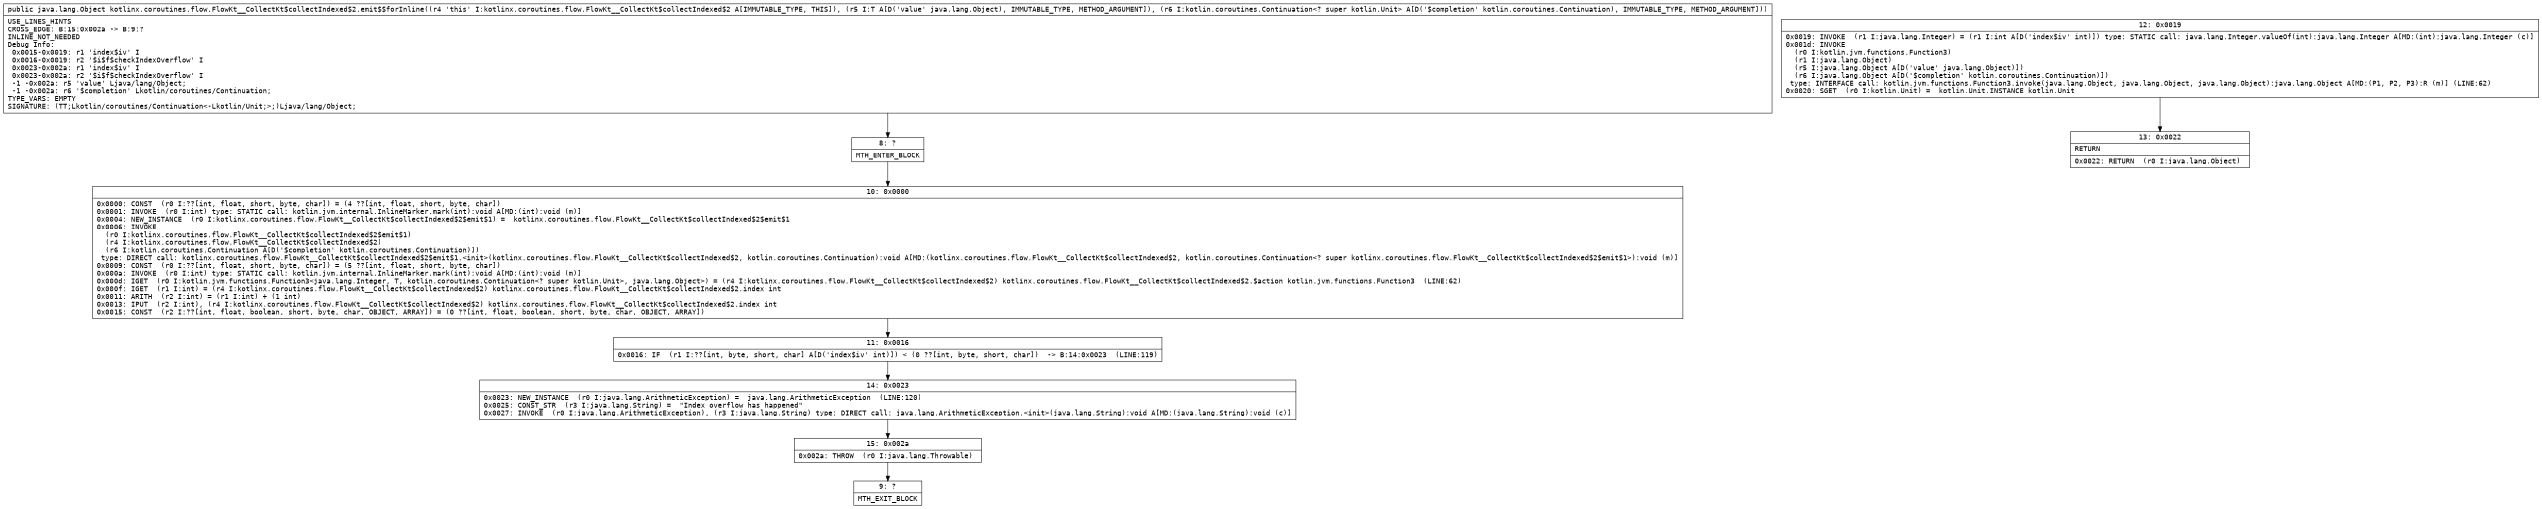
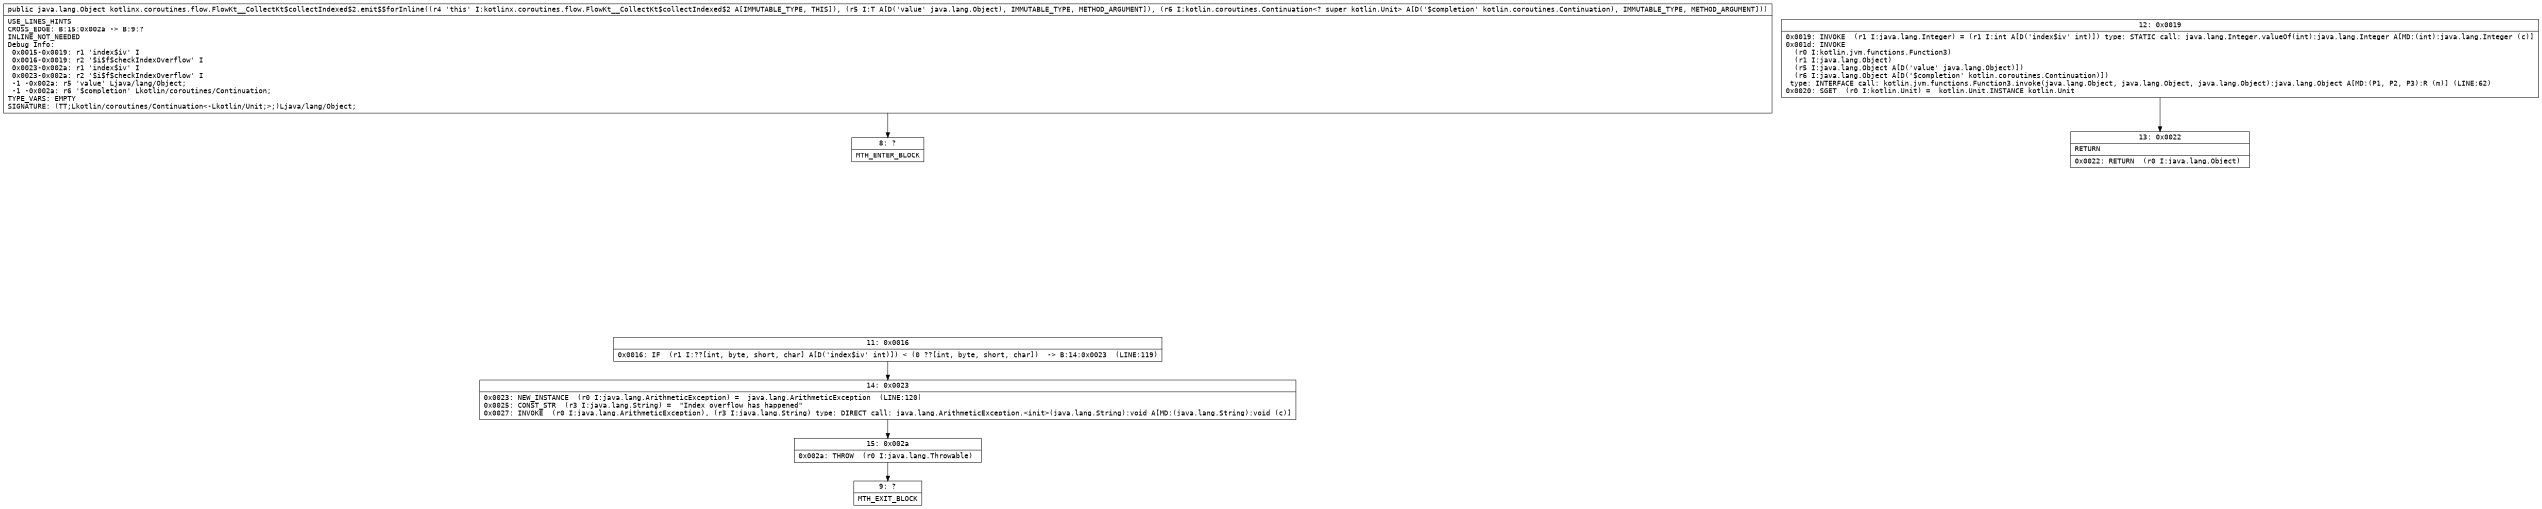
(888, 252) -> none
